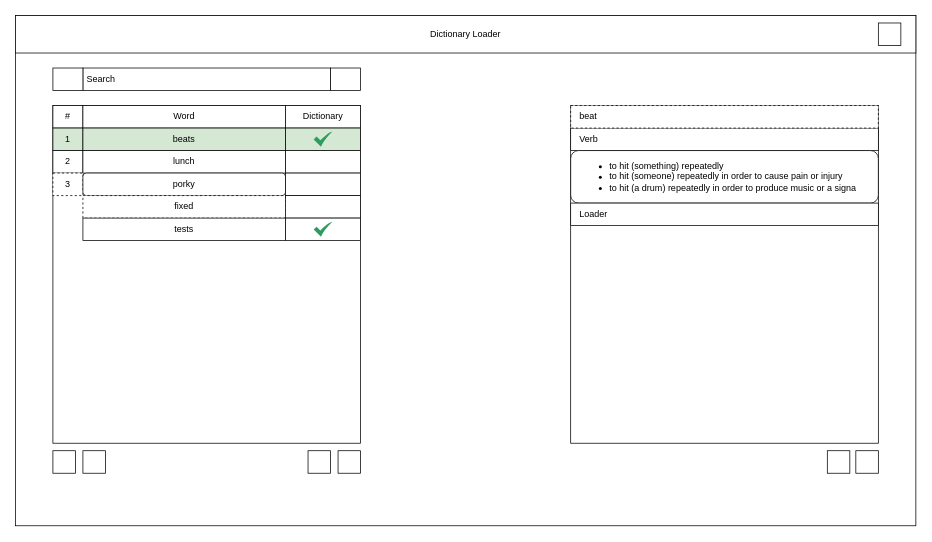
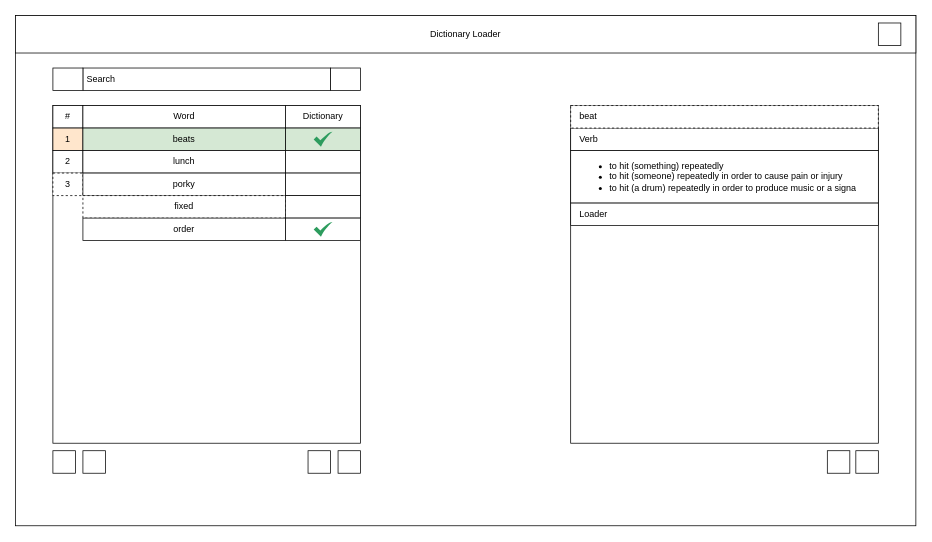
(68, 139) -> (68, 139)
(724, 177) -> (724, 177)
(184, 184) -> (184, 184)
(184, 229) -> (184, 229)
